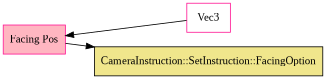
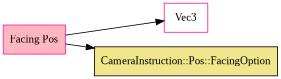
(130, 28) -> (111, 29)
(209, 61) -> (186, 61)
